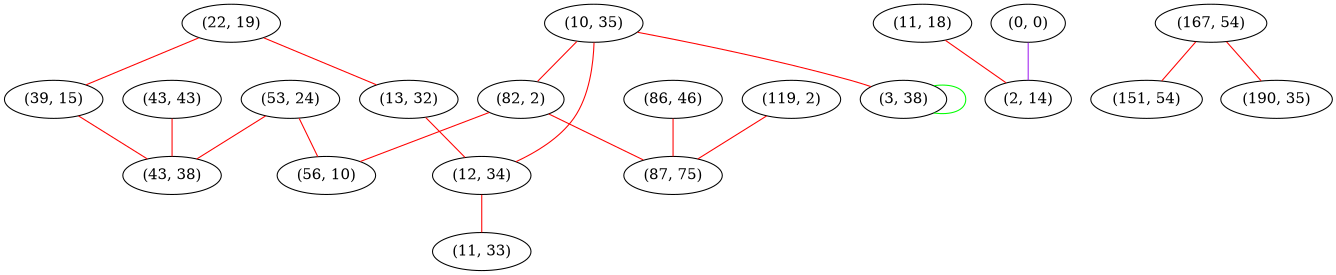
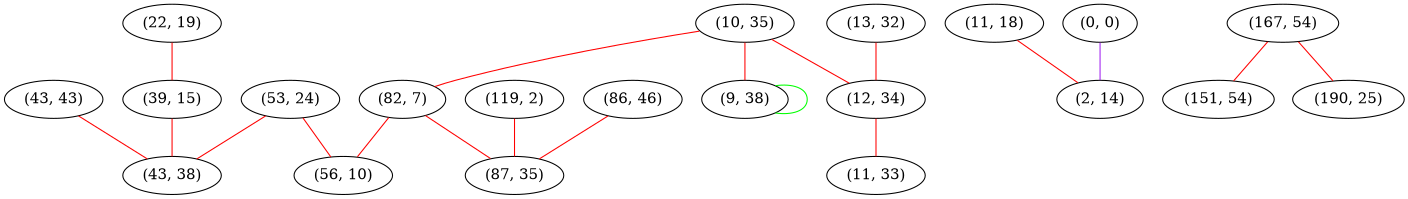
(320, 61) -> none
(521, 99) -> (402, 99)
(903, 99) -> (745, 99)
(1277, 99) -> (1348, 99)
(673, 175) -> (515, 175)
